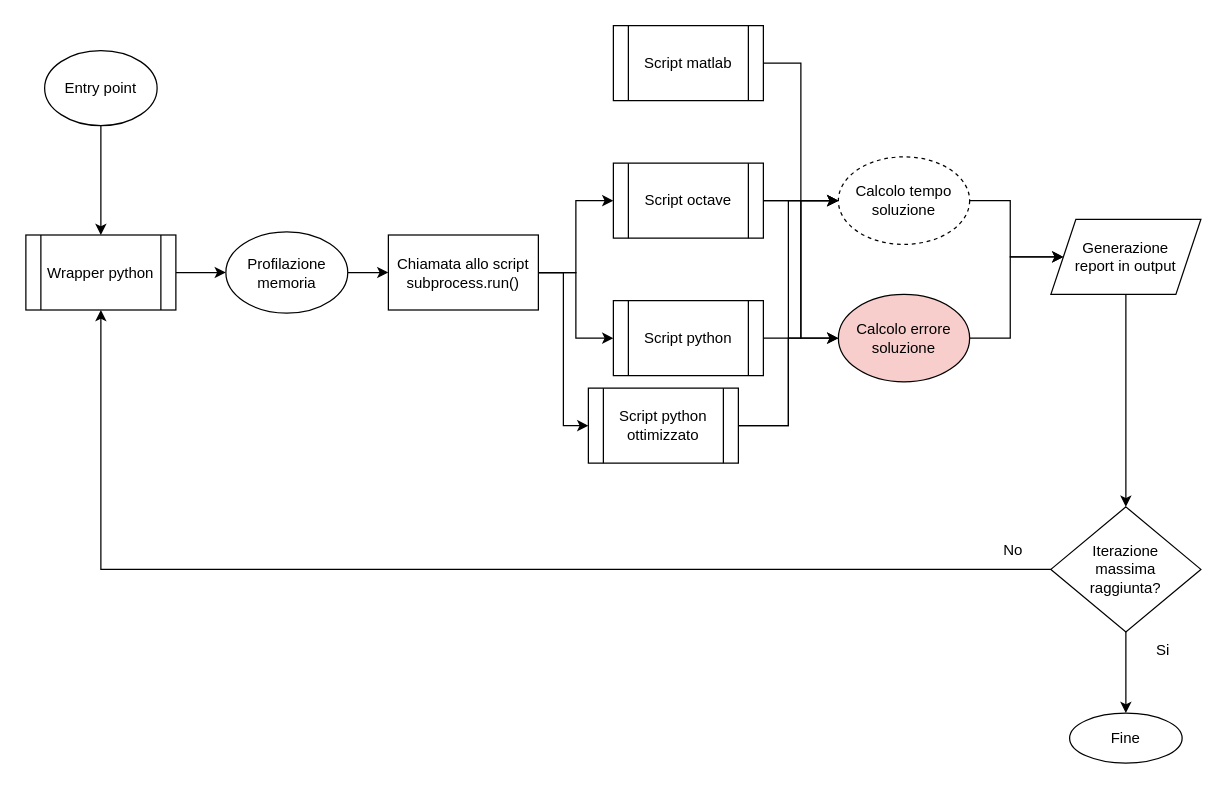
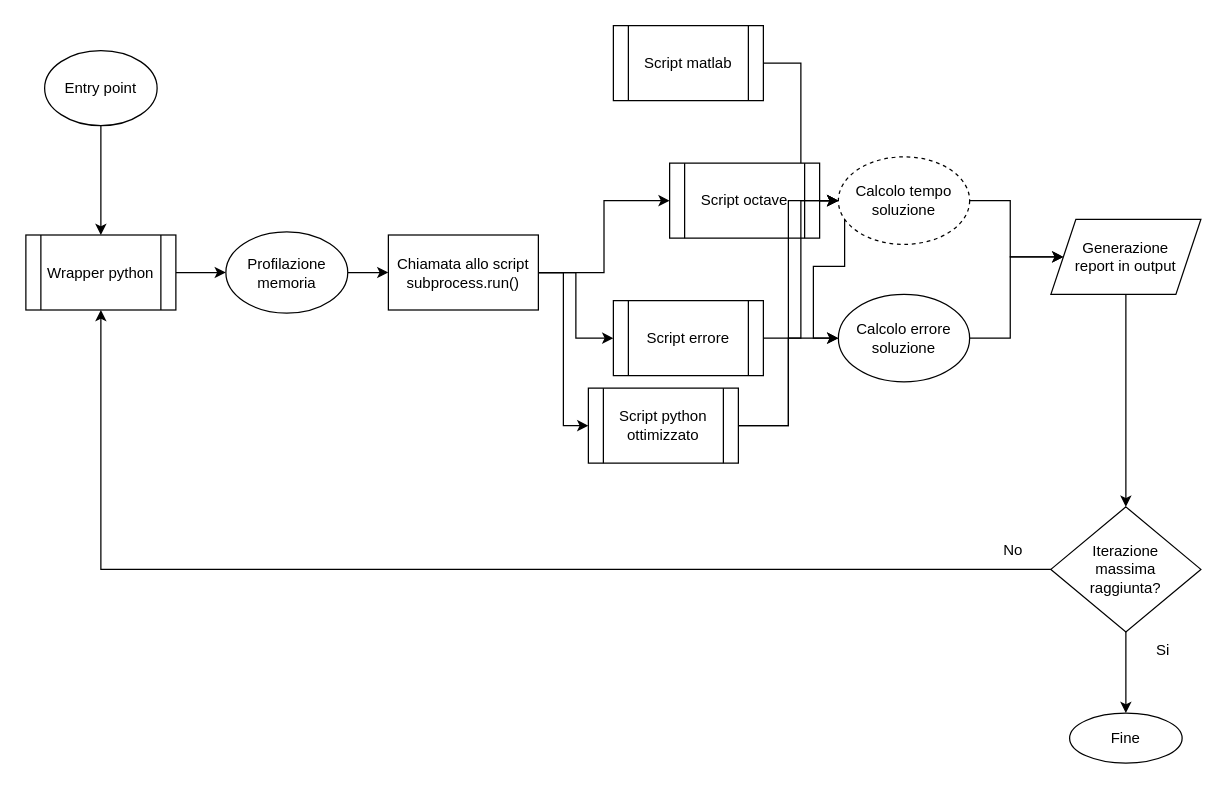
(801, 179) -> (801, 179)
(688, 201) -> (744, 201)
(688, 338) -> (688, 338)
(904, 338) -> (904, 338)
